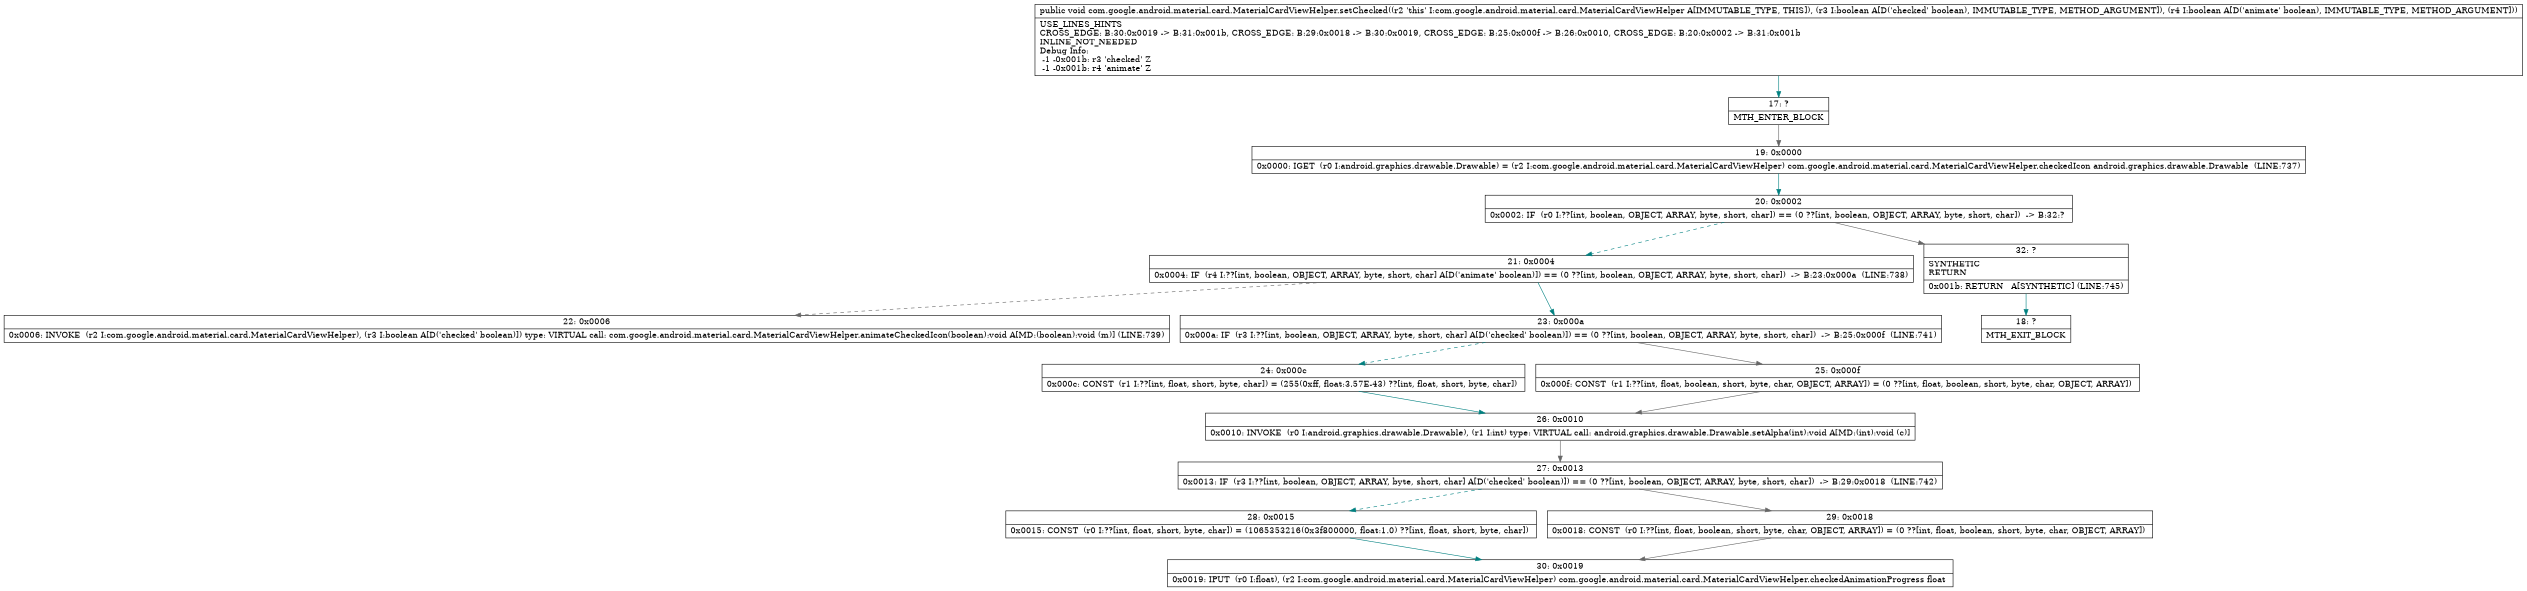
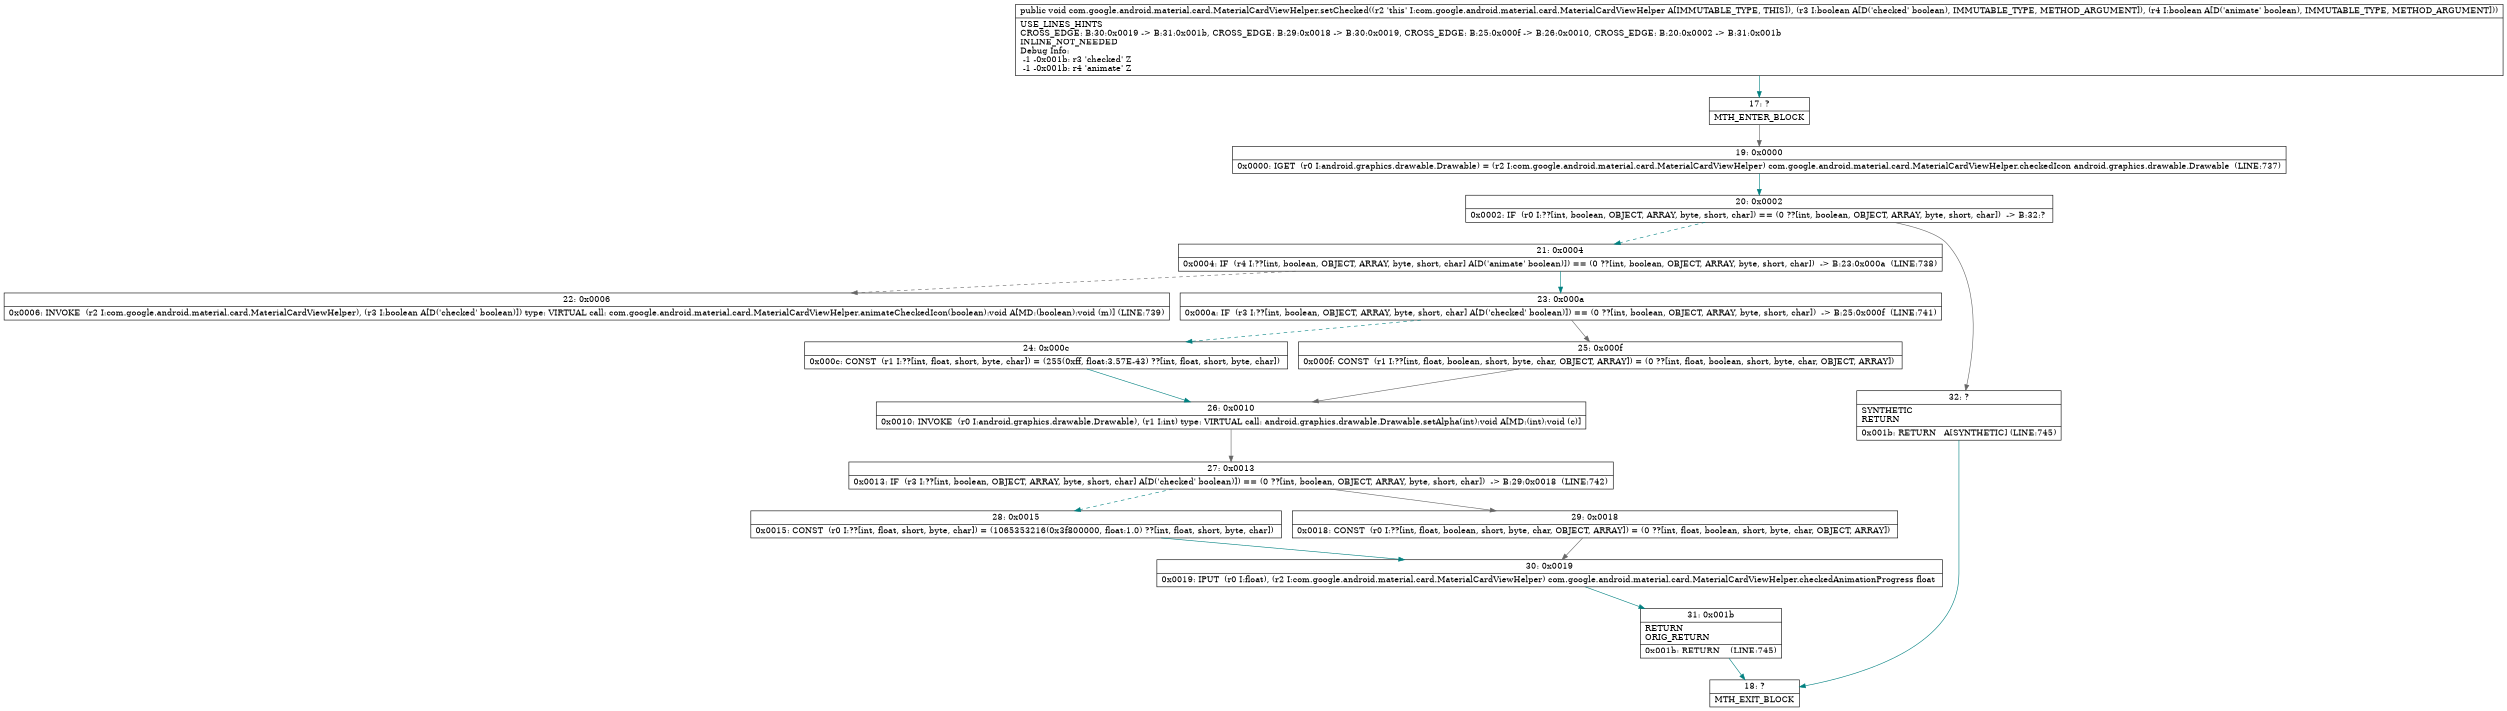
none -> (1711, 633)
